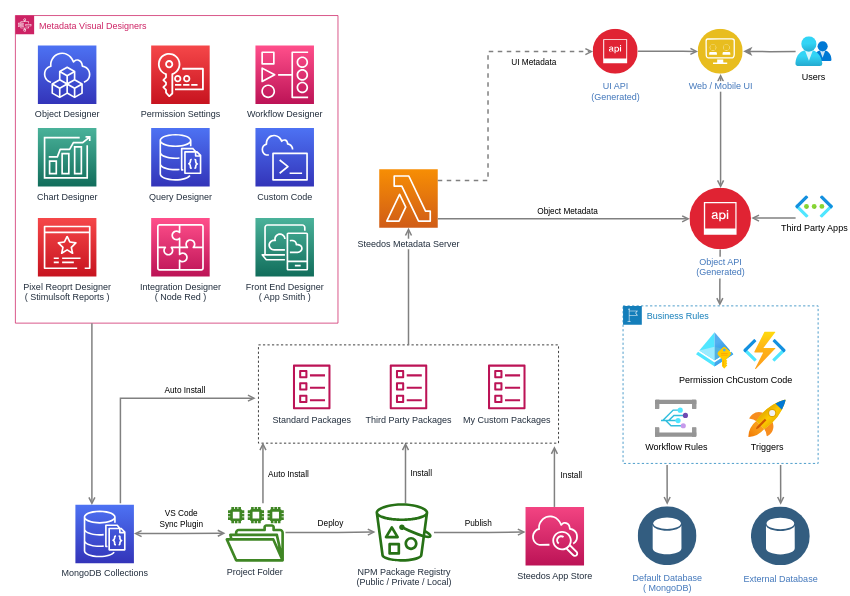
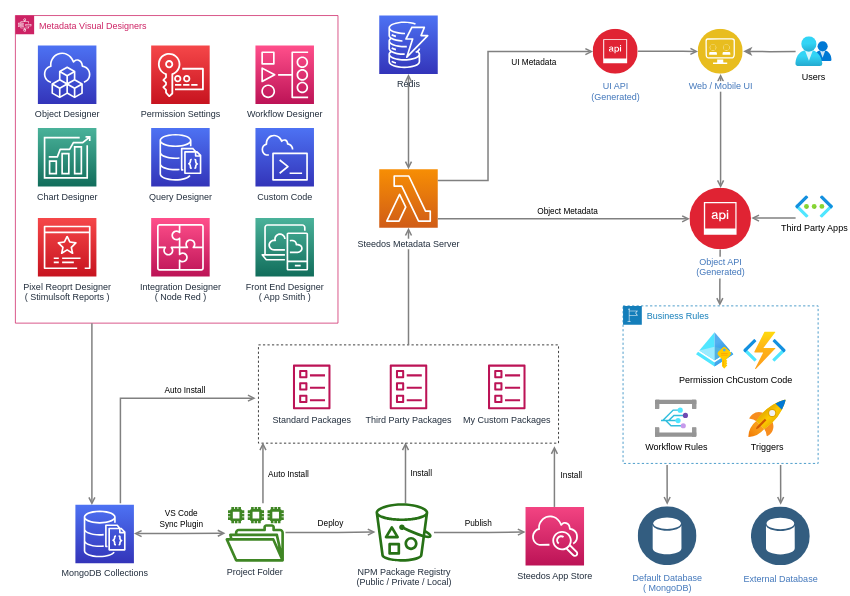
none -> (408, 45)
(488, 90) -> (488, 90)
none -> (408, 122)
